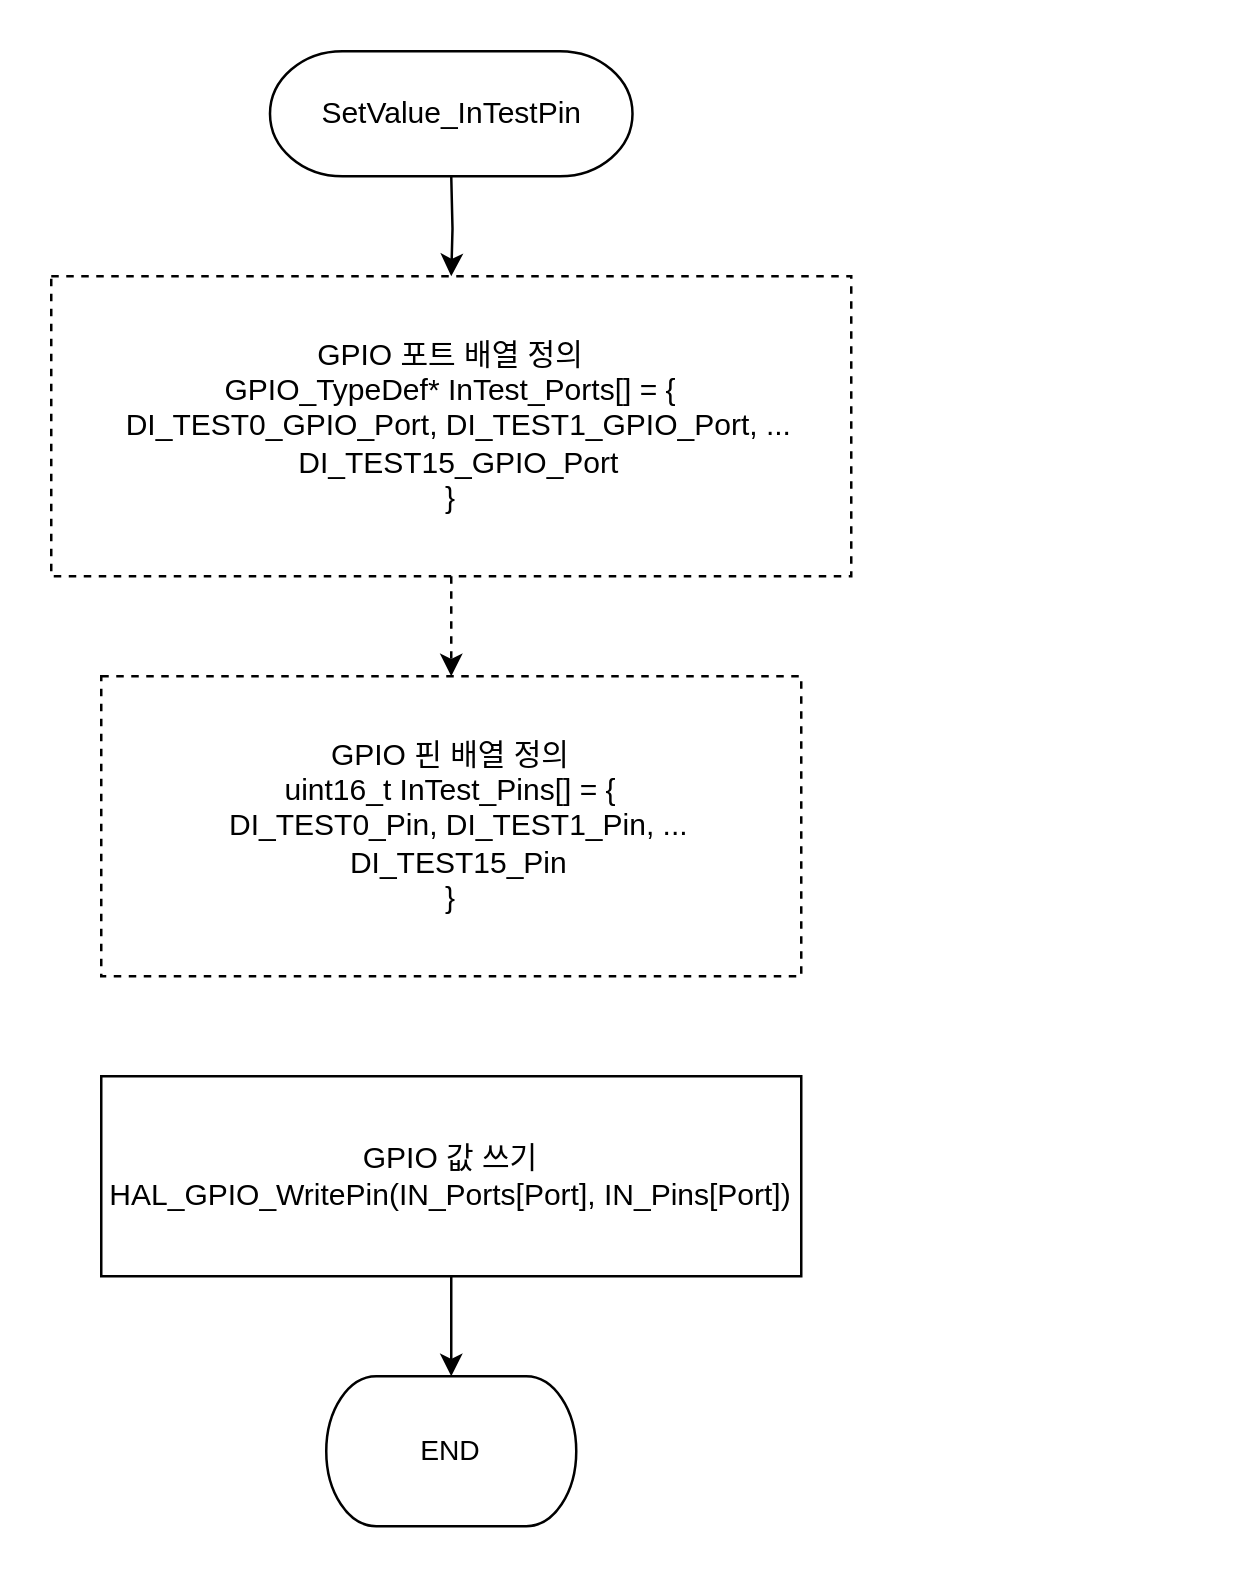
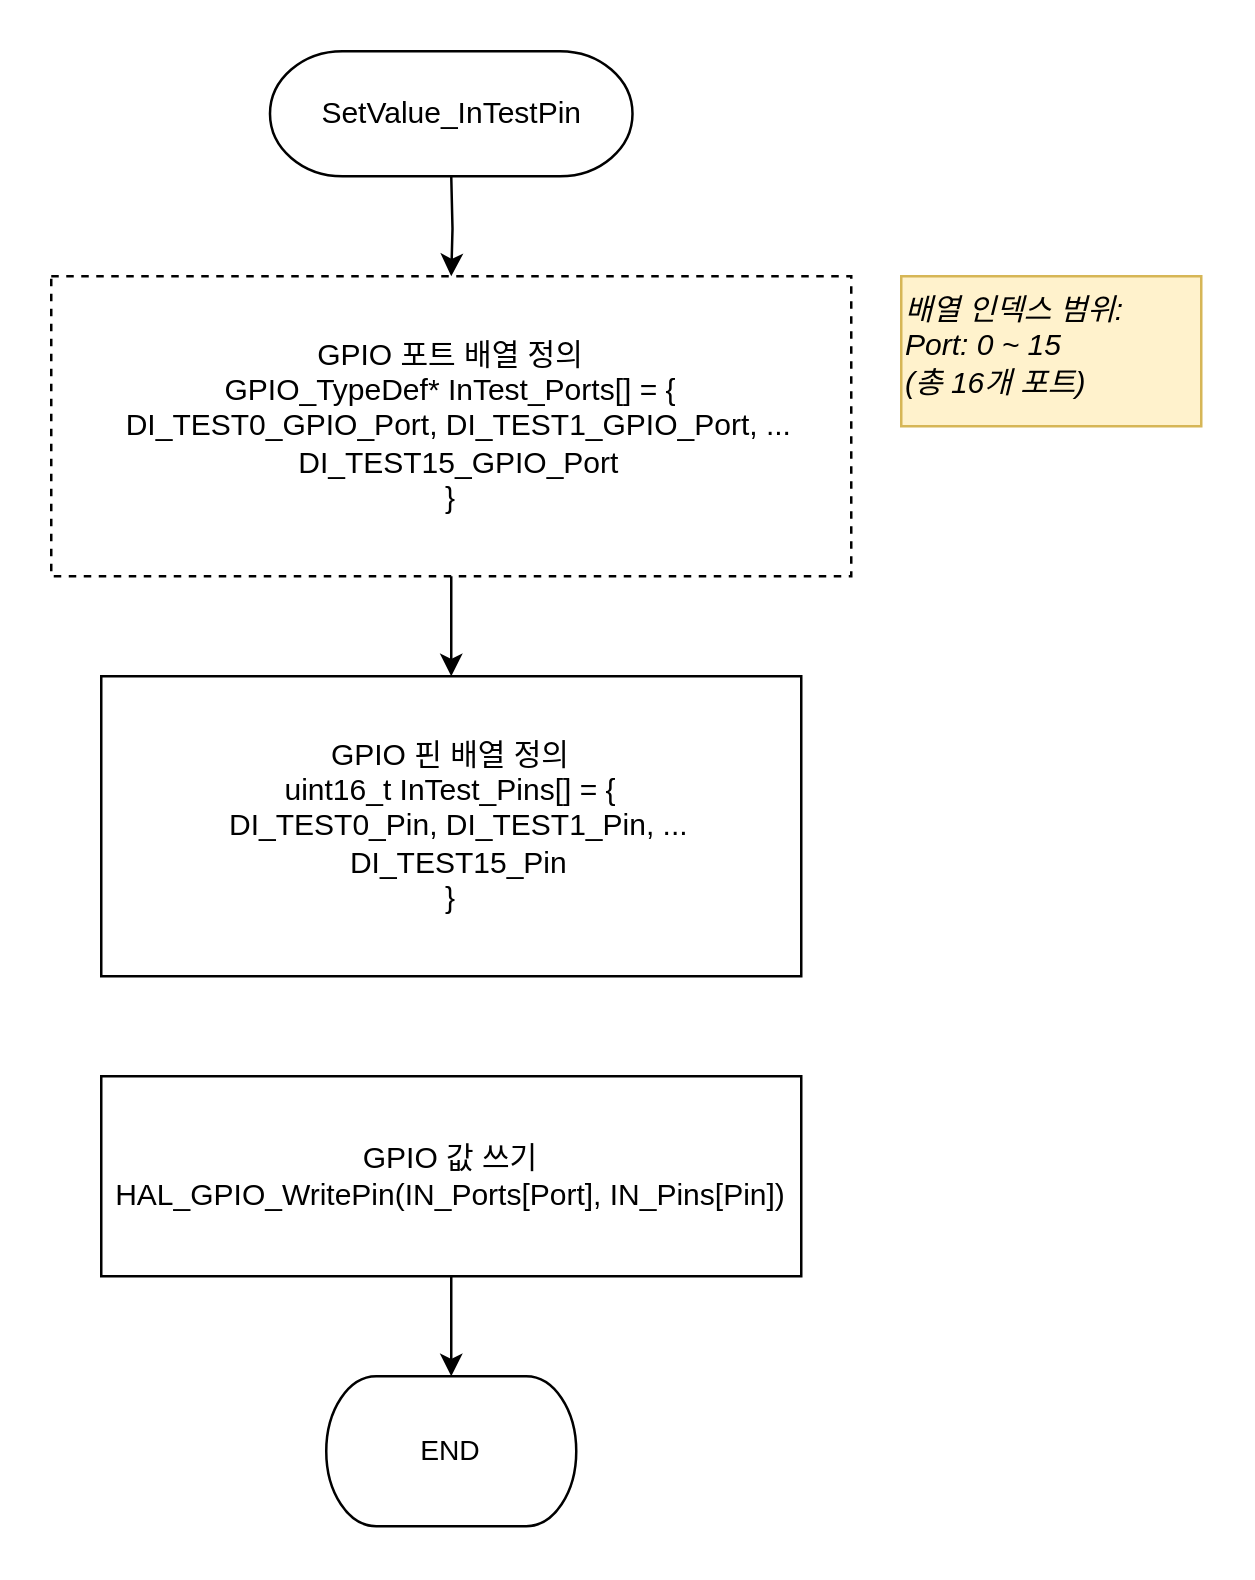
none -> (1051, 351)
(451, 617) -> (451, 617)
(451, 826) -> (451, 826)
(451, 1176) -> (451, 1176)
